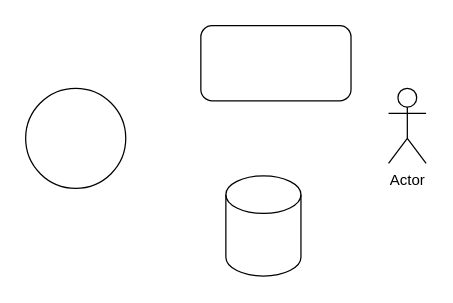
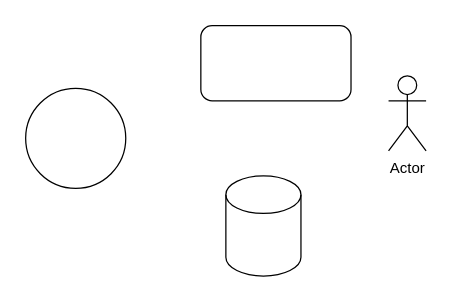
(407, 126) -> (407, 113)
